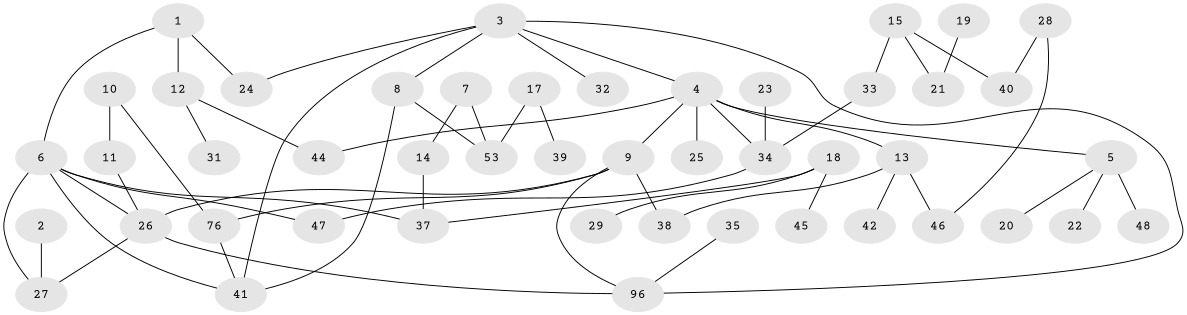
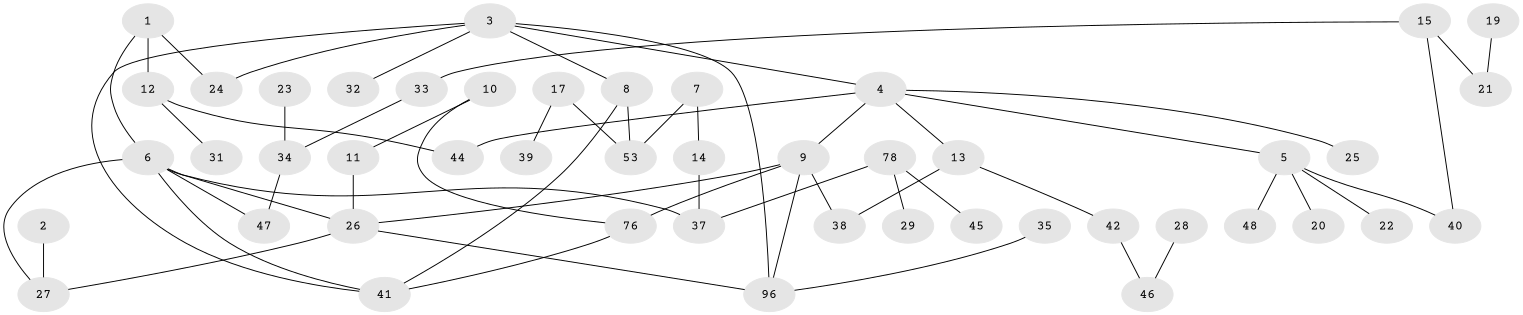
(1026, 55) -> (1370, 192)
(731, 123) -> none
(834, 158) -> (890, 158)
(920, 192) -> (1130, 260)
